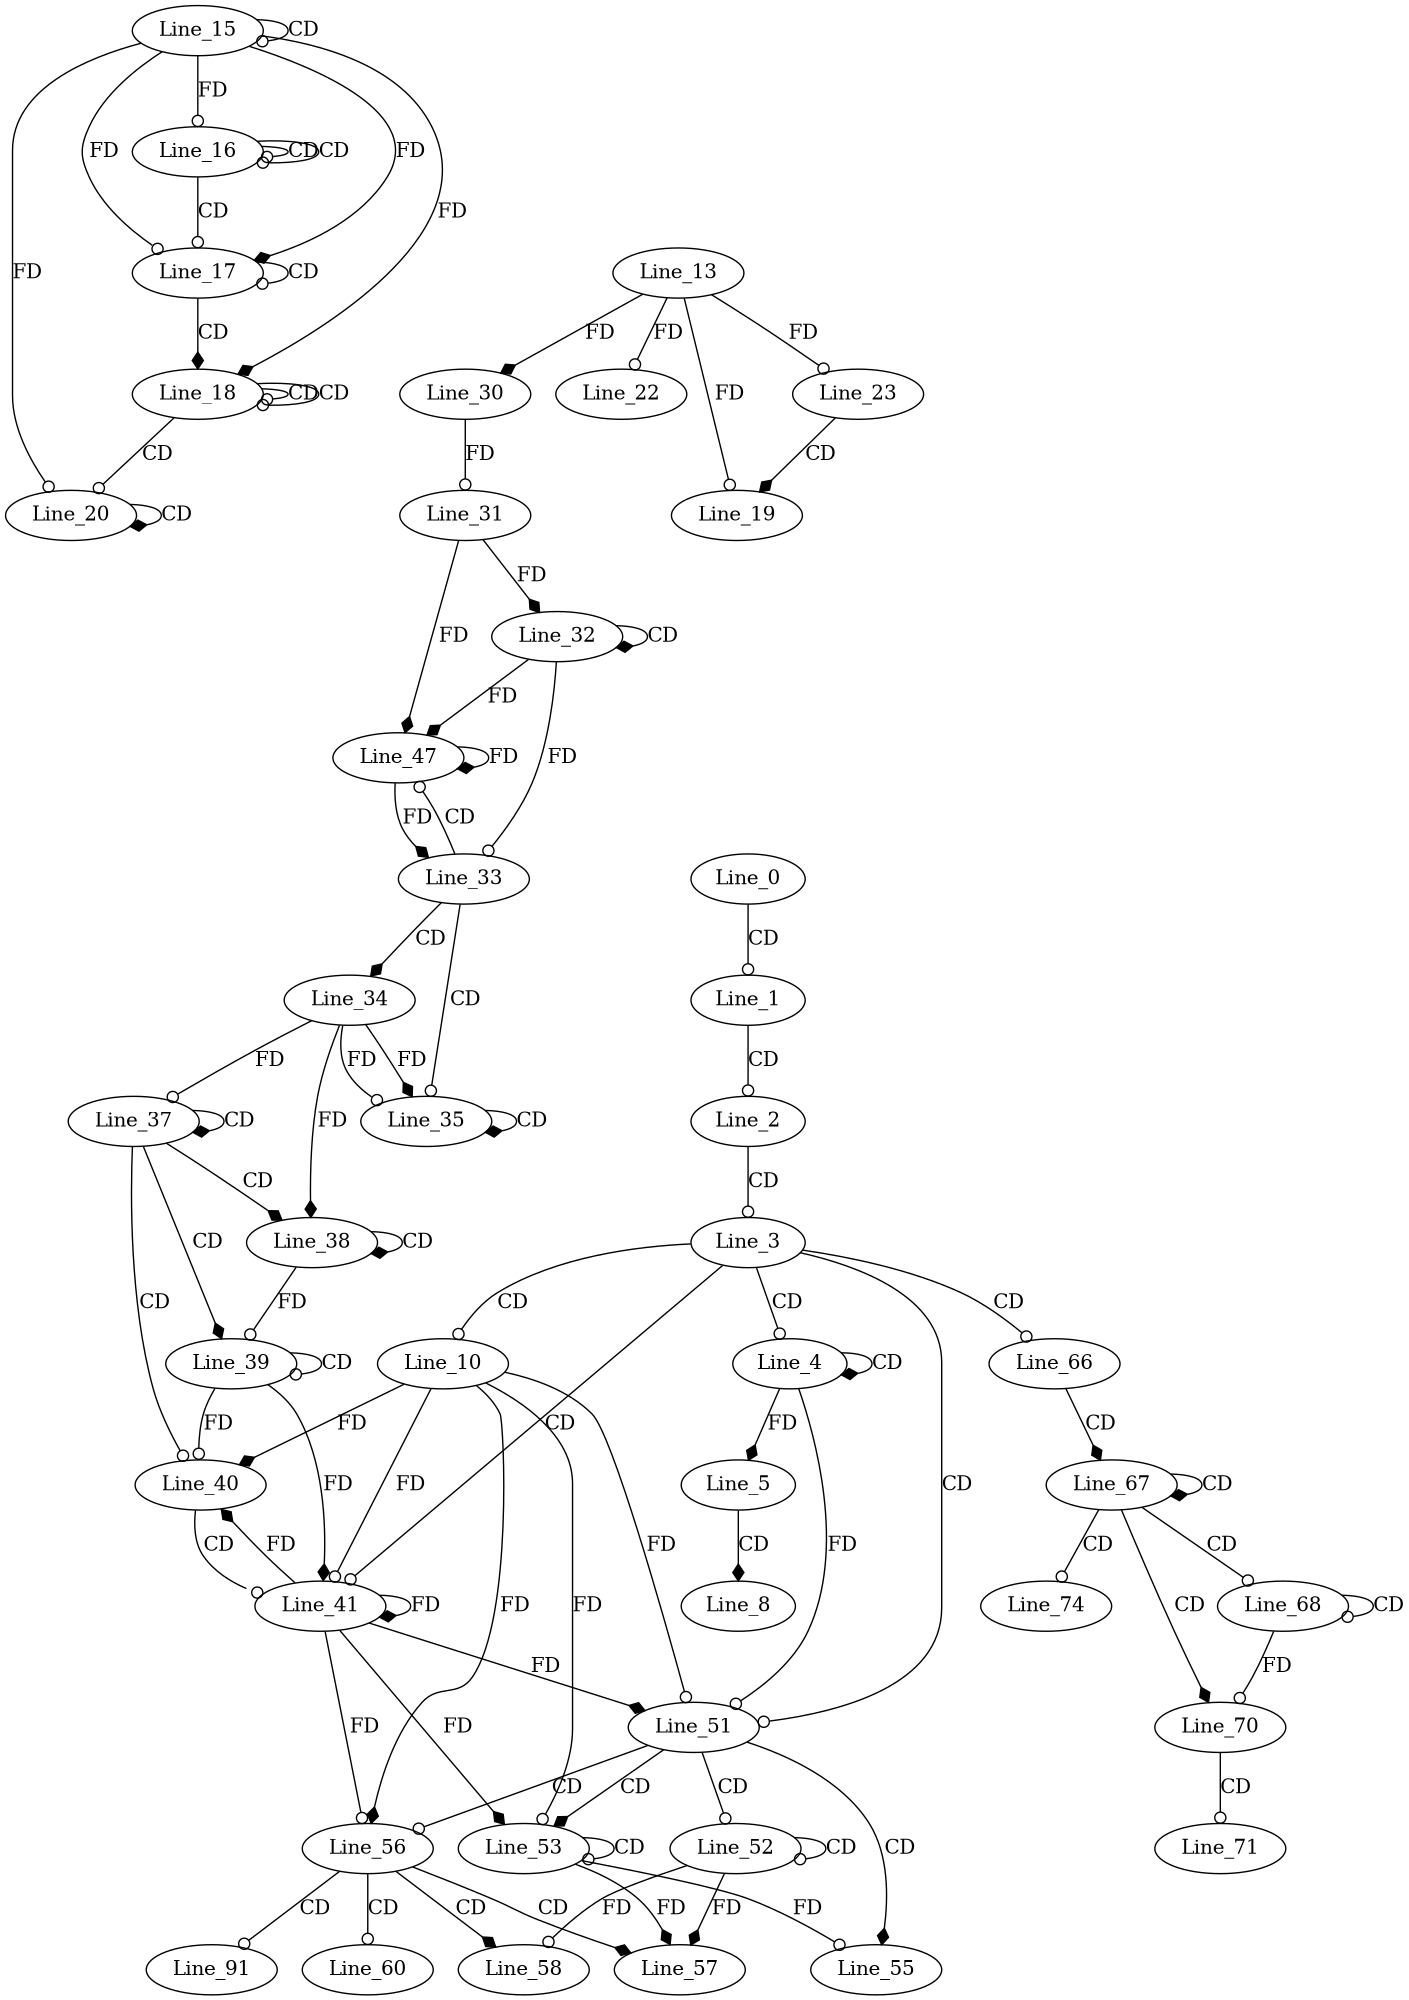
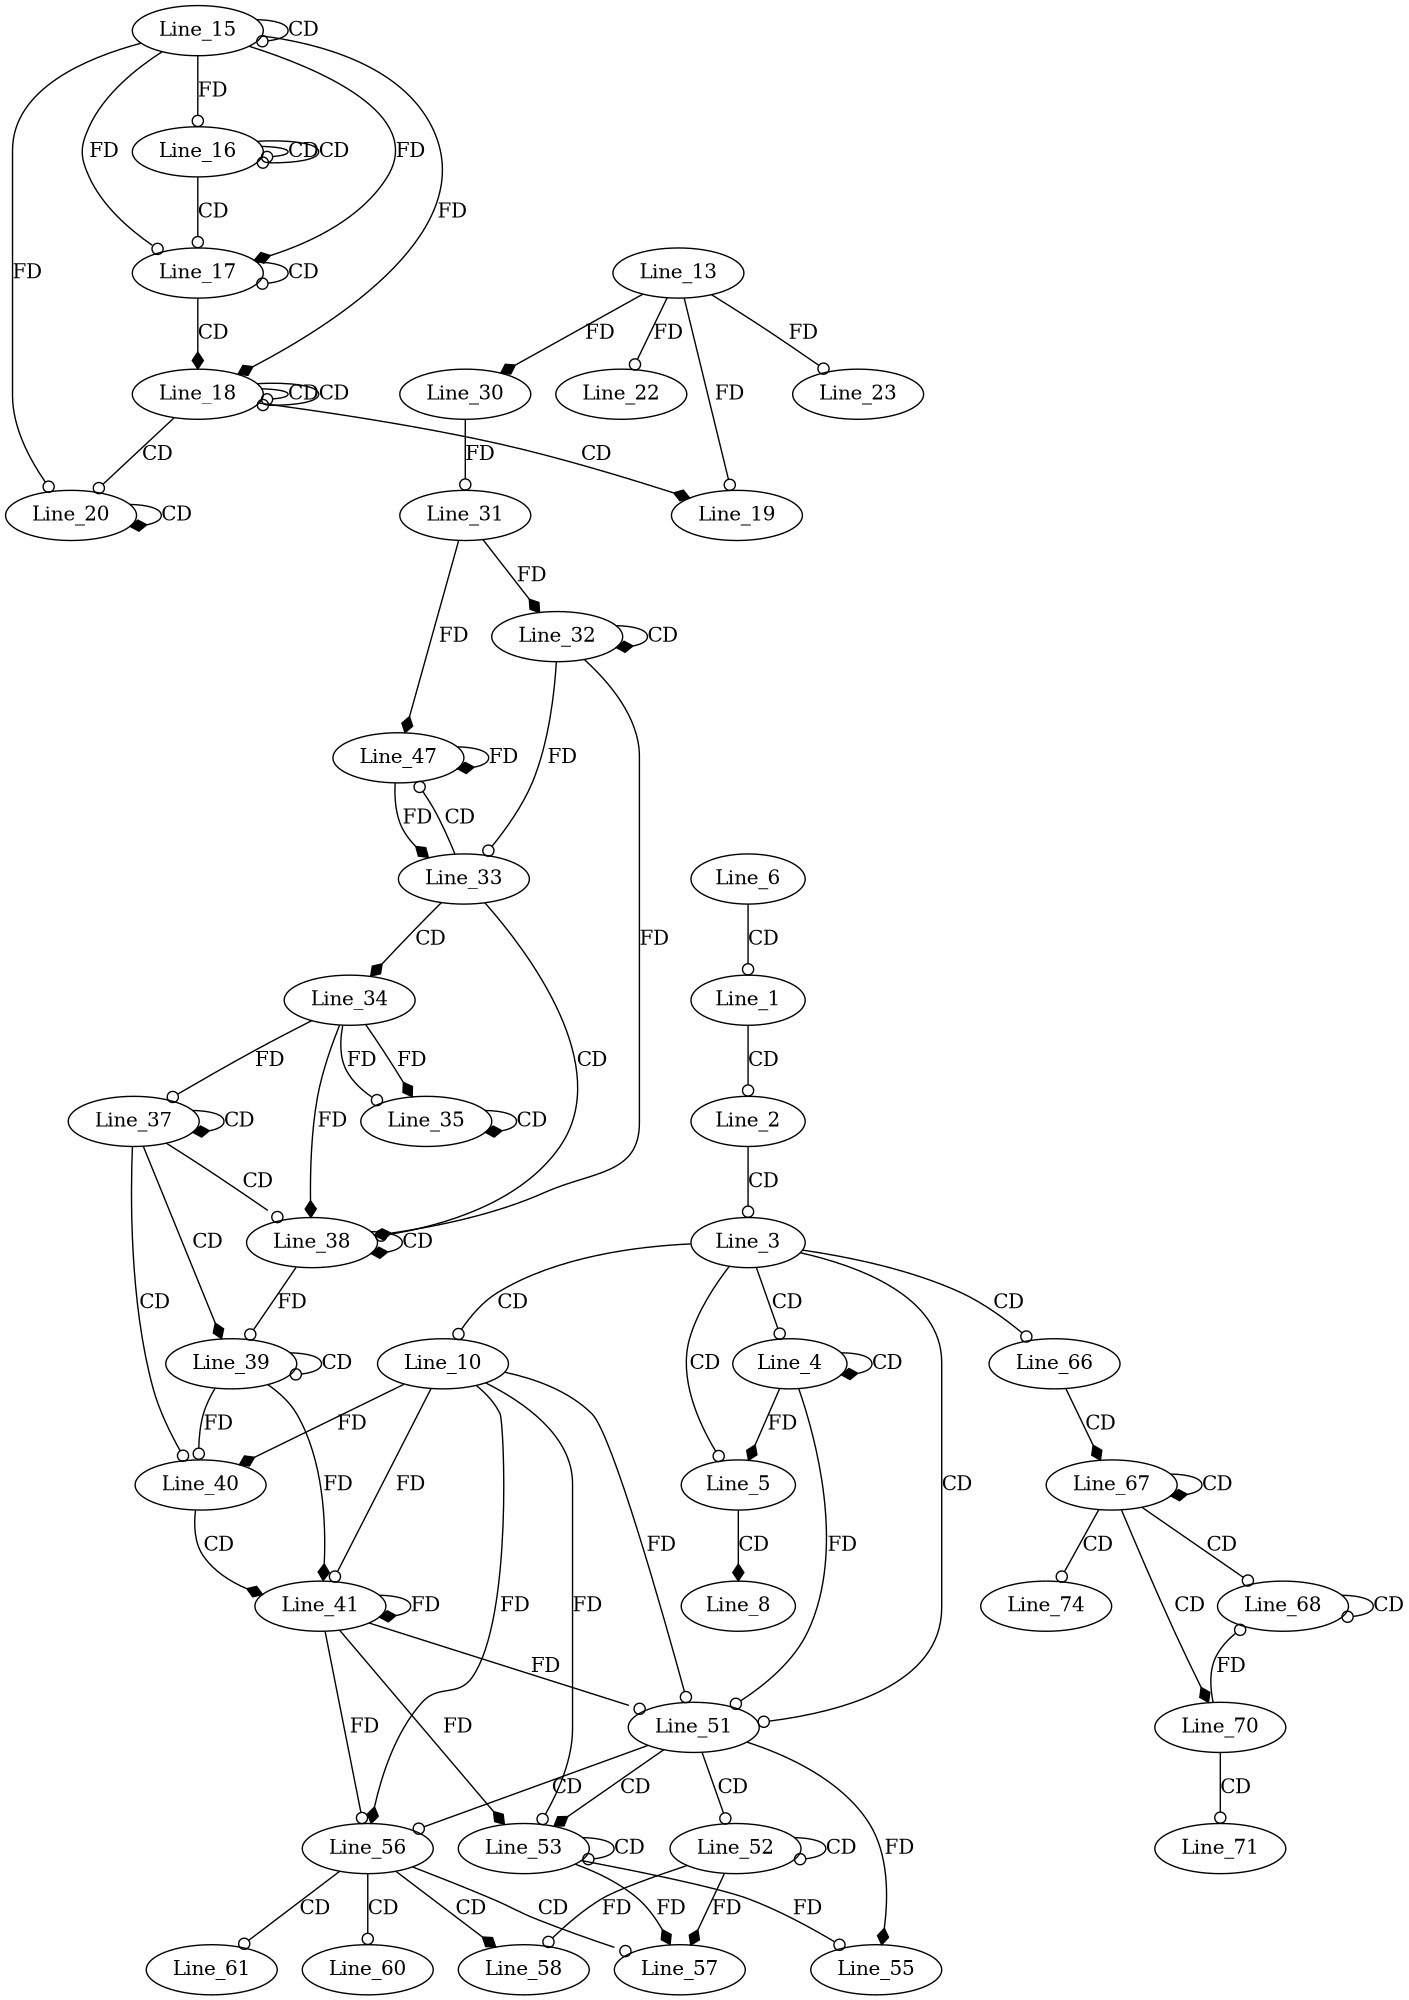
(803, 449) -> (479, 440)
(485, 692) -> (639, 1026)
(748, 879) -> (748, 879)
(446, 995) -> (575, 1113)
(217, 1176) -> (217, 1176)
(548, 1413) -> (687, 1356)
(263, 1553) -> none
(206, 1559) -> (206, 1559)
(1260, 1663) -> (1213, 1664)
(499, 1664) -> (499, 1664)
(900, 1849) -> (900, 1849)
(513, 1909) -> (513, 1909)
(212, 1970) -> (212, 1970)
